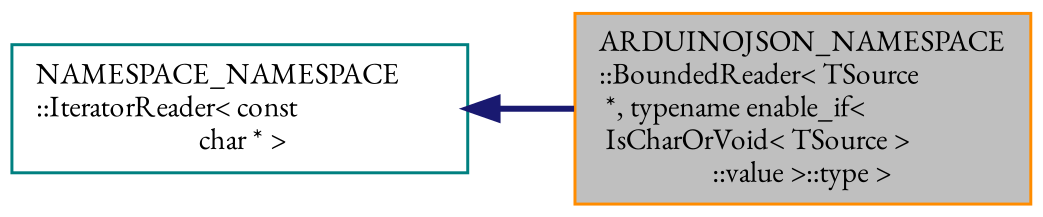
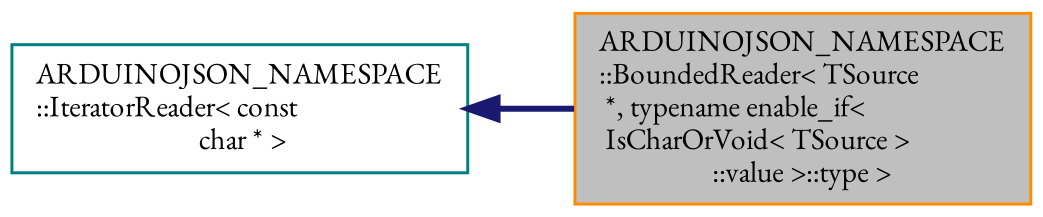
(240, 109) -> (240, 109)
